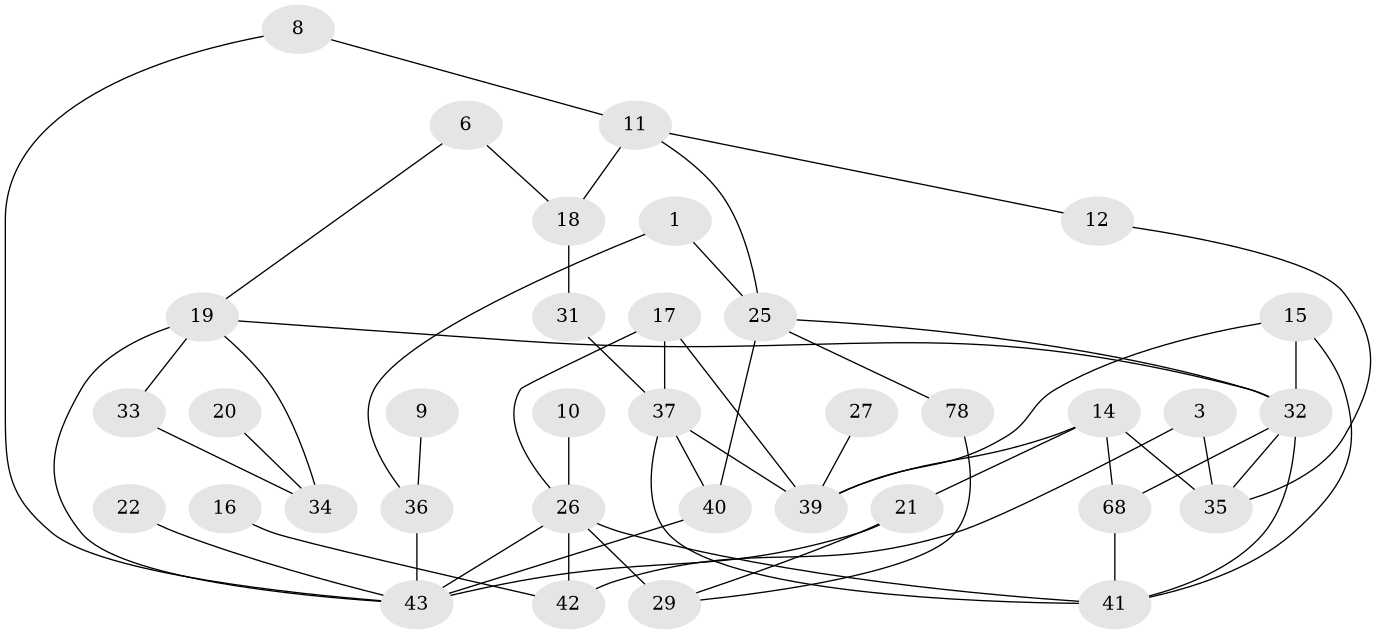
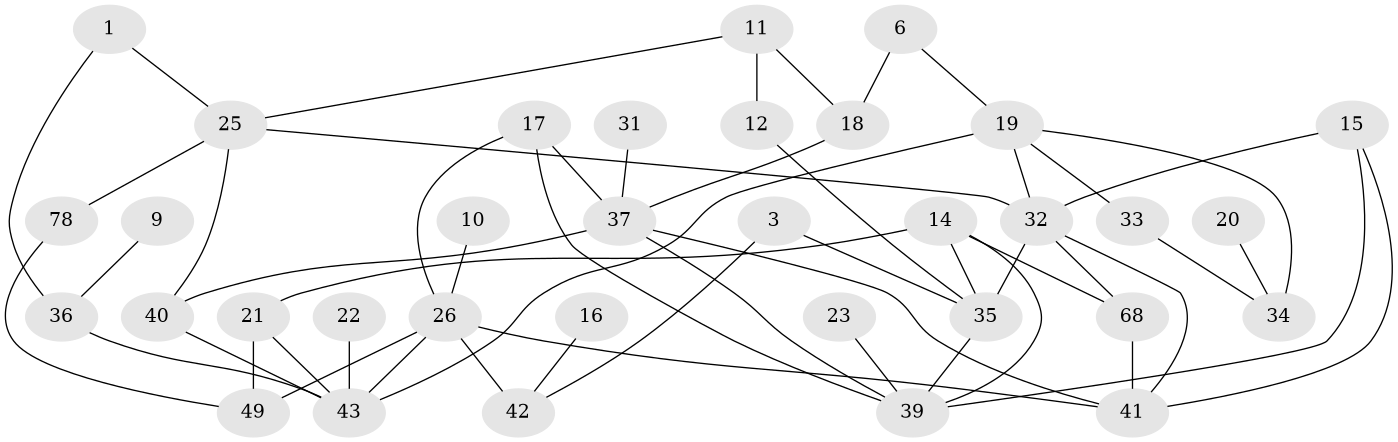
(298, 29) -> none
(569, 276) -> (724, 179)
none -> (949, 365)
(862, 413) -> (839, 317)
(665, 605) -> (253, 413)
